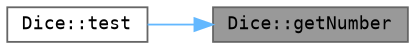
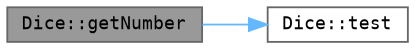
(171, 25) -> (225, 25)
